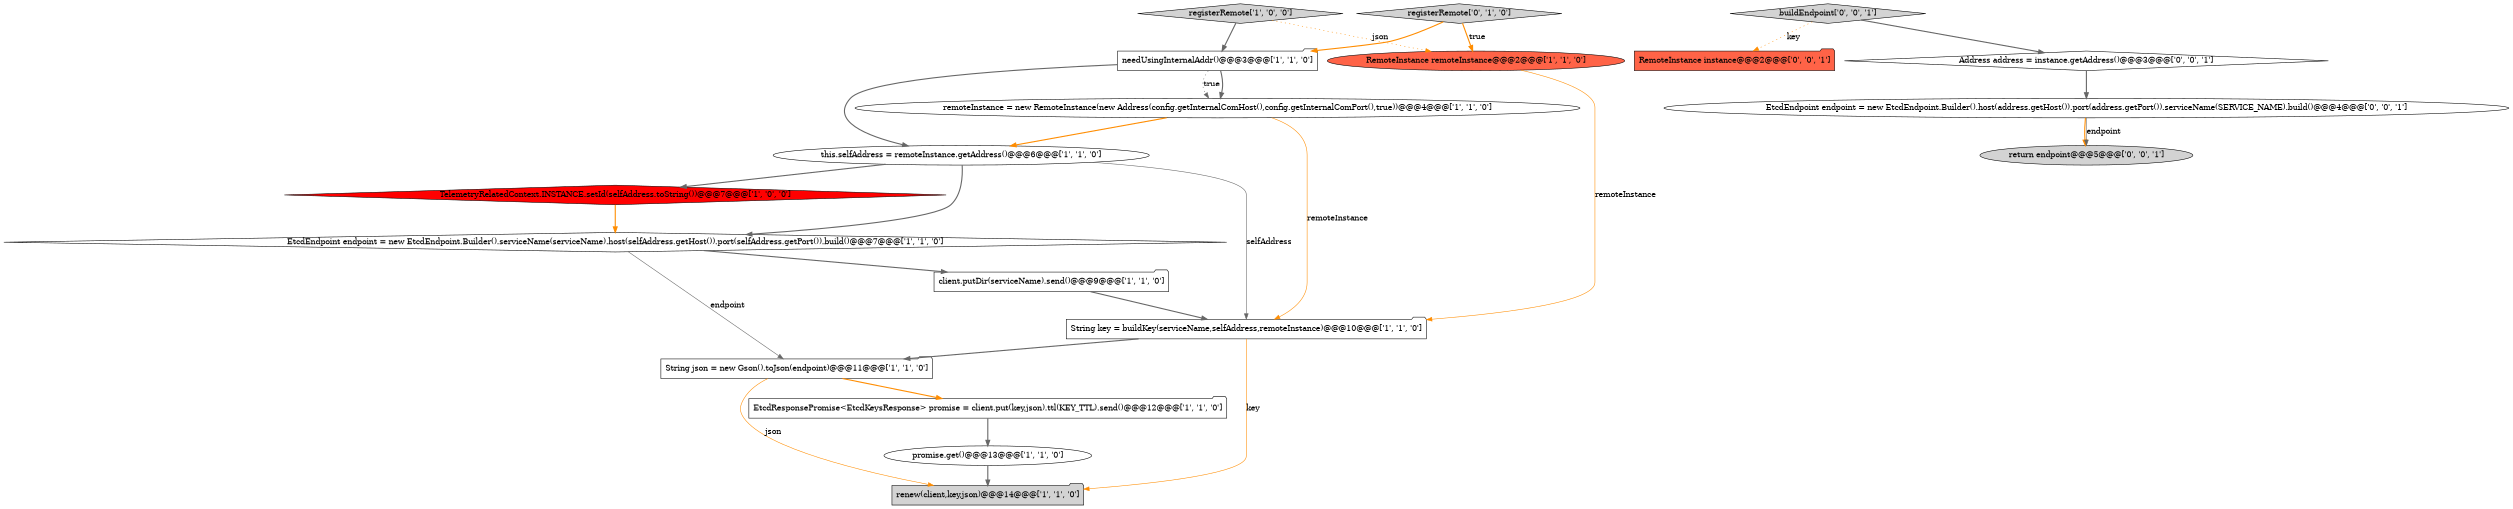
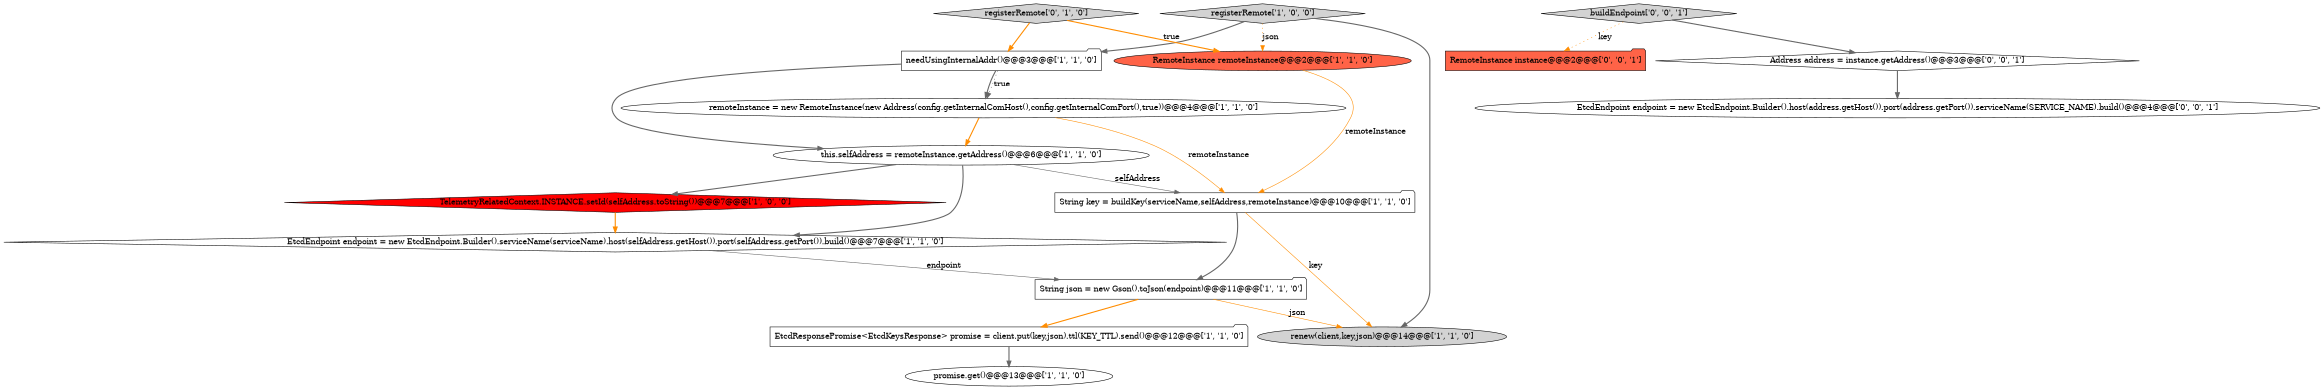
(2086, 155) -> none
(1051, 282) -> none
(988, 473) -> (1430, 133)
(988, 495) -> (1382, 337)
